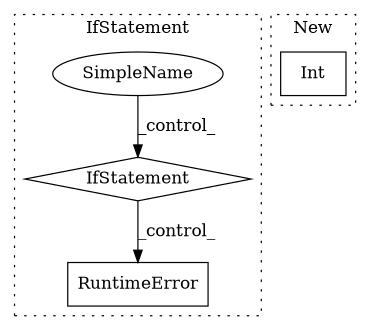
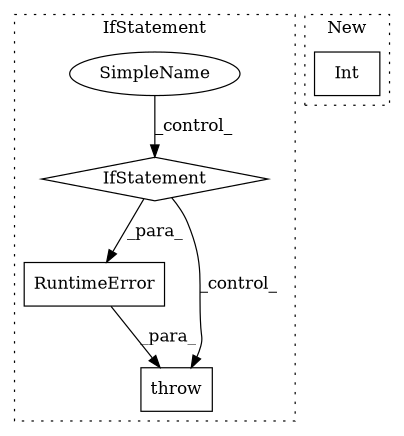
(177, 232) -> (155, 232)
none -> (177, 390)
